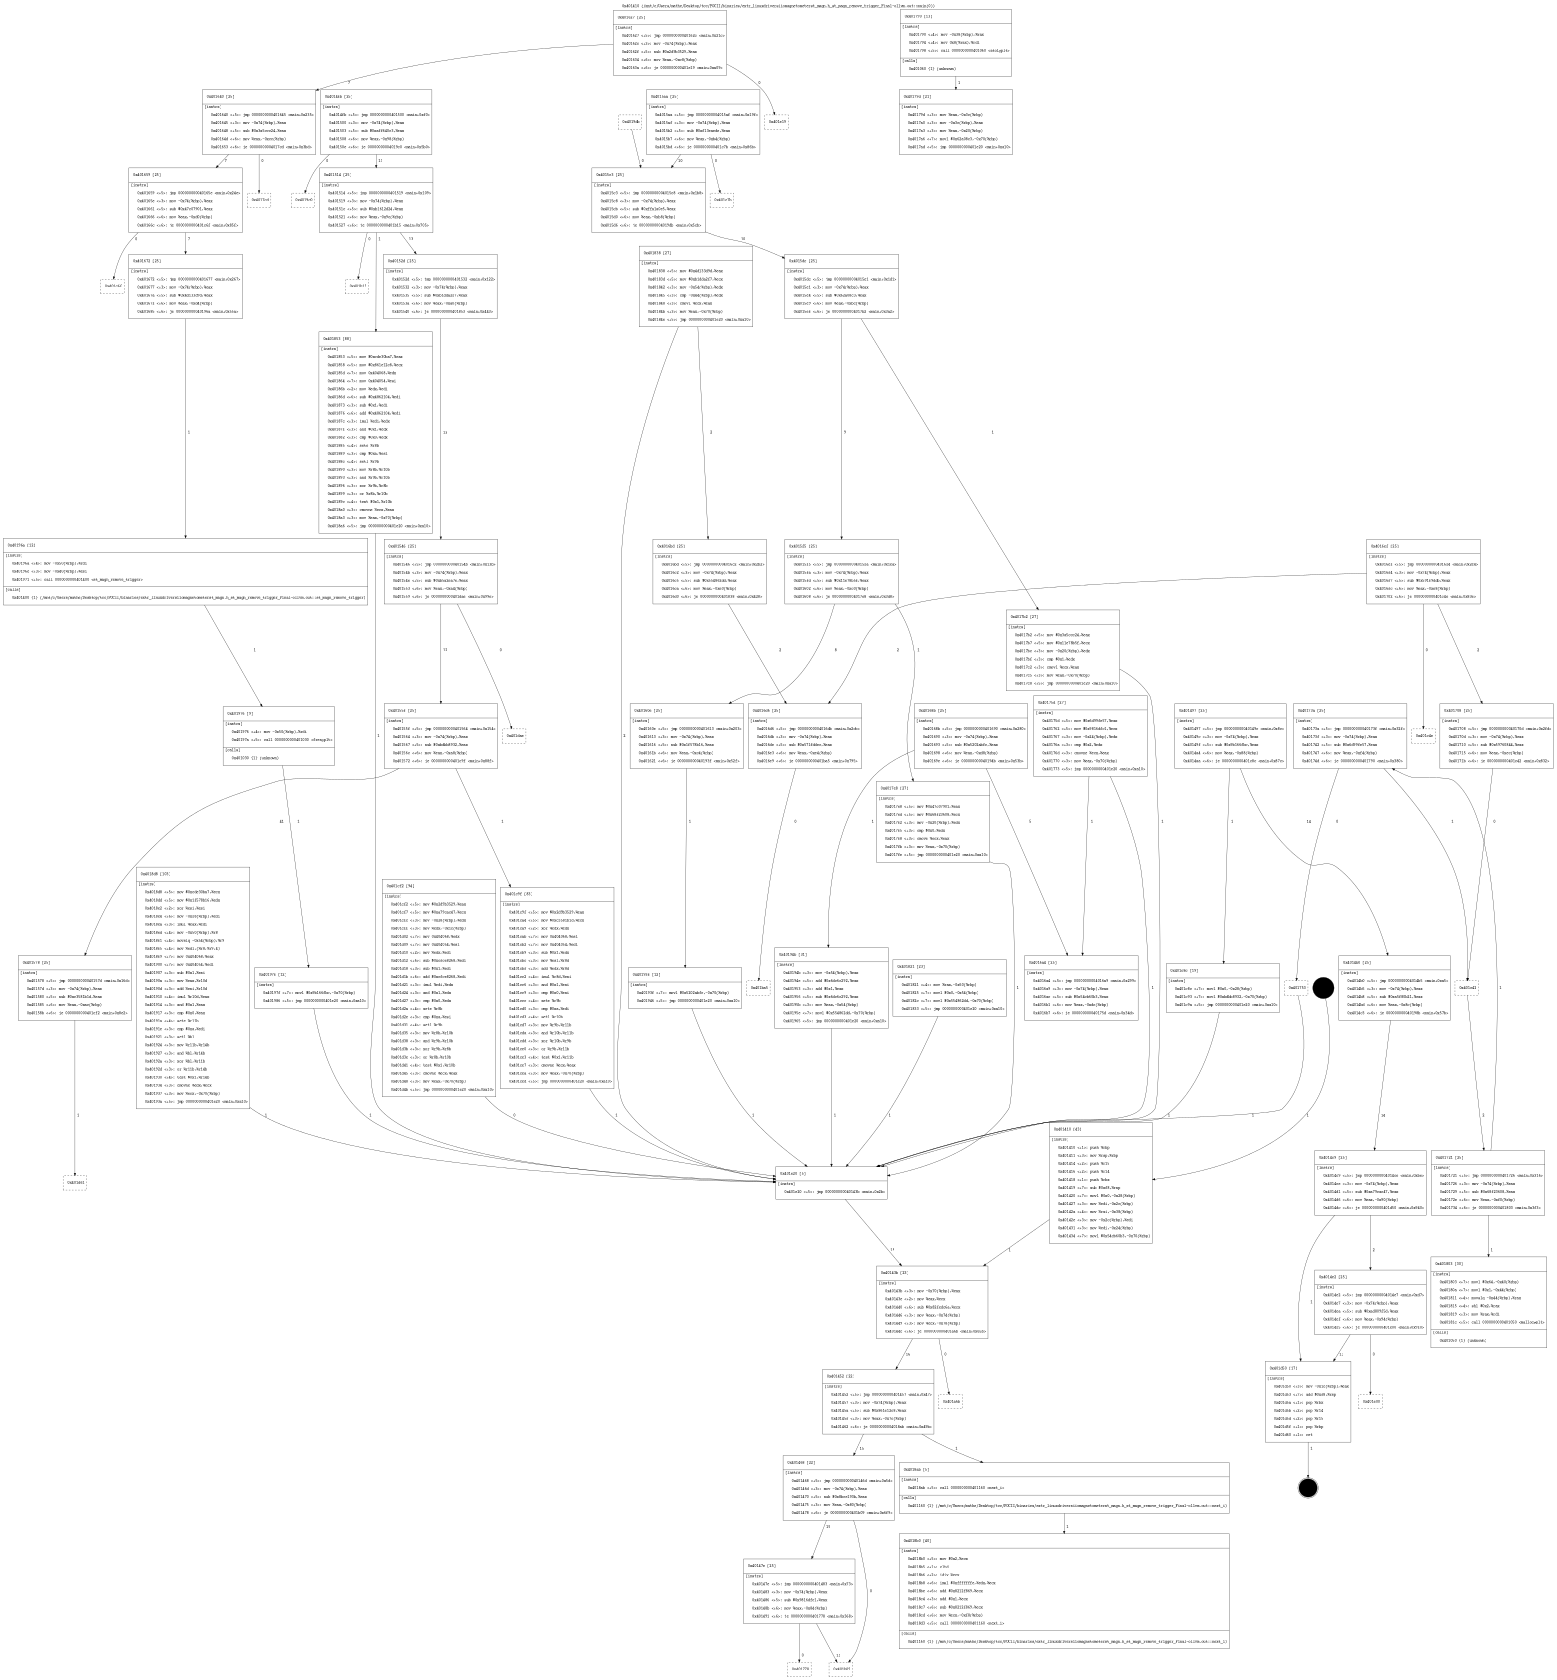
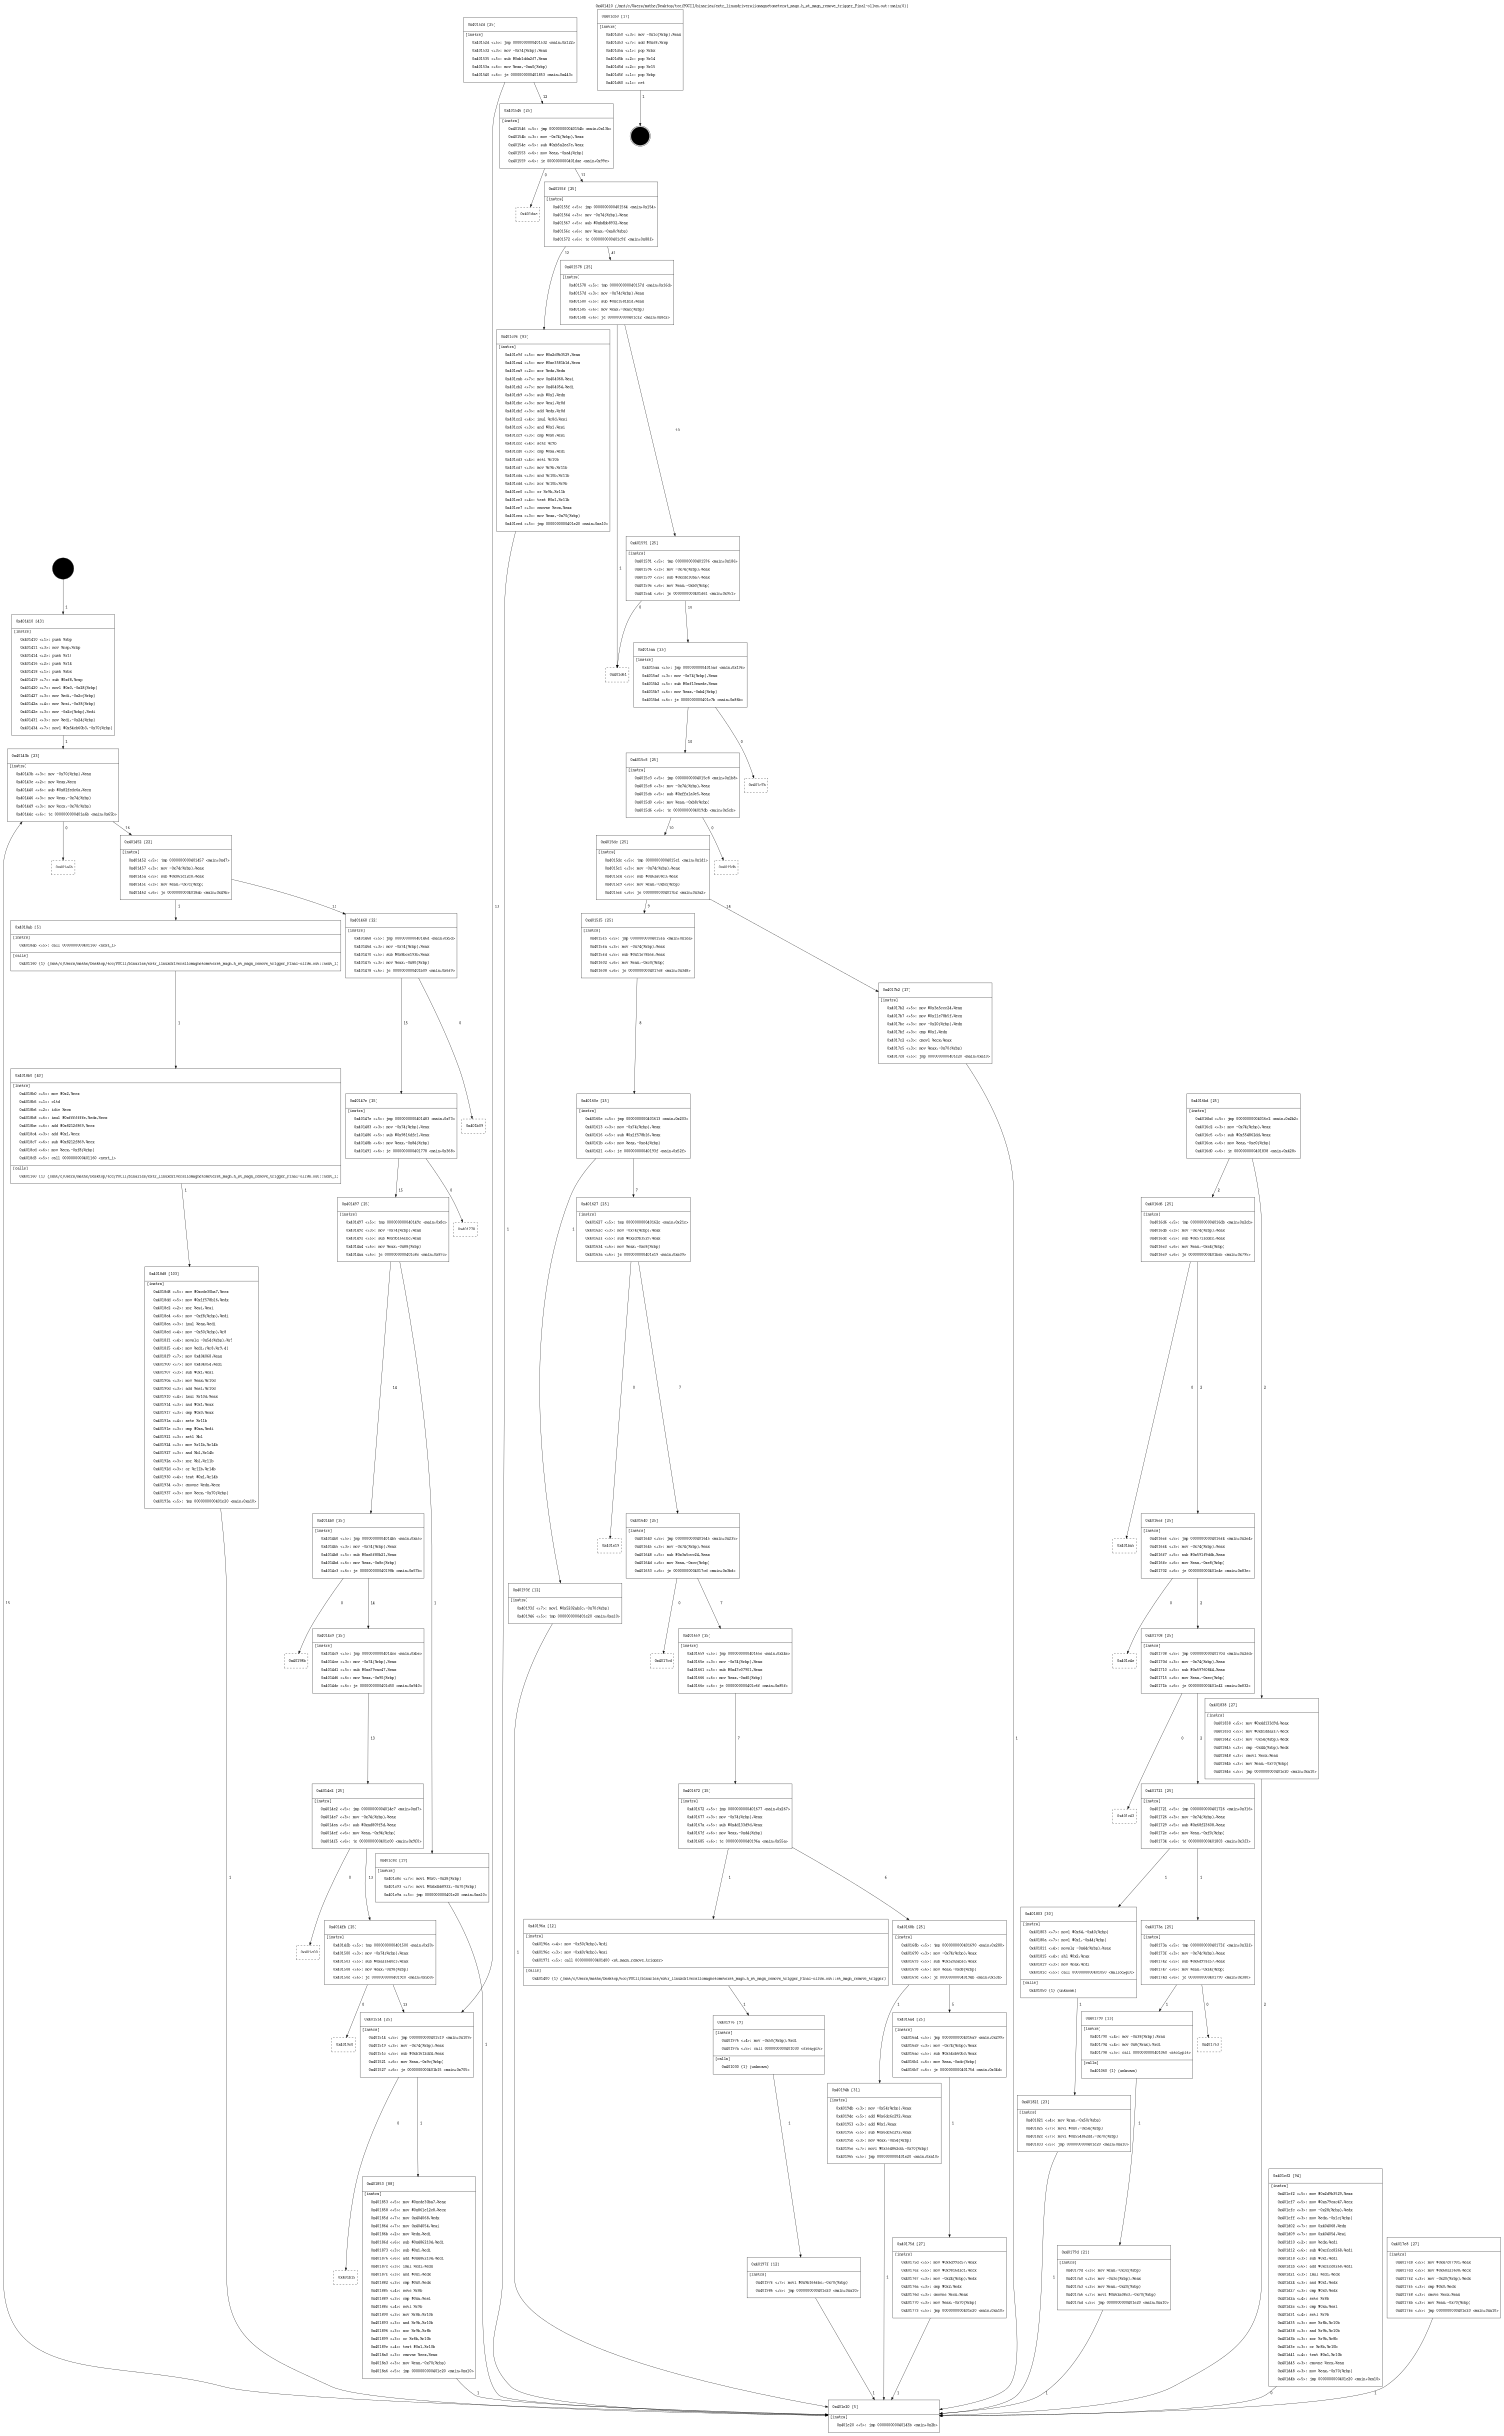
(636, 147) -> (713, 837)
(407, 242) -> (493, 1050)
(112, 286) -> none
(703, 432) -> (1262, 1427)
(992, 433) -> (727, 907)
none -> (683, 569)
(1073, 586) -> (1198, 1386)
(913, 690) -> none
(501, 822) -> (566, 253)
(1451, 863) -> (1169, 1997)
(1086, 865) -> (950, 2156)
(1475, 1072) -> (1198, 1737)
(1164, 1118) -> (1043, 2393)
none -> (633, 1177)
none -> (185, 1224)
(1373, 1250) -> (372, 1739)
(1301, 1283) -> none
(1343, 1347) -> (365, 1883)
(826, 1642) -> (397, 1177)
none -> (296, 1661)
none -> (851, 1881)
none -> (1076, 2045)
